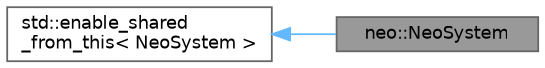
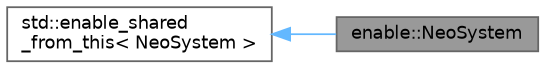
(437, 34) -> (437, 34)
